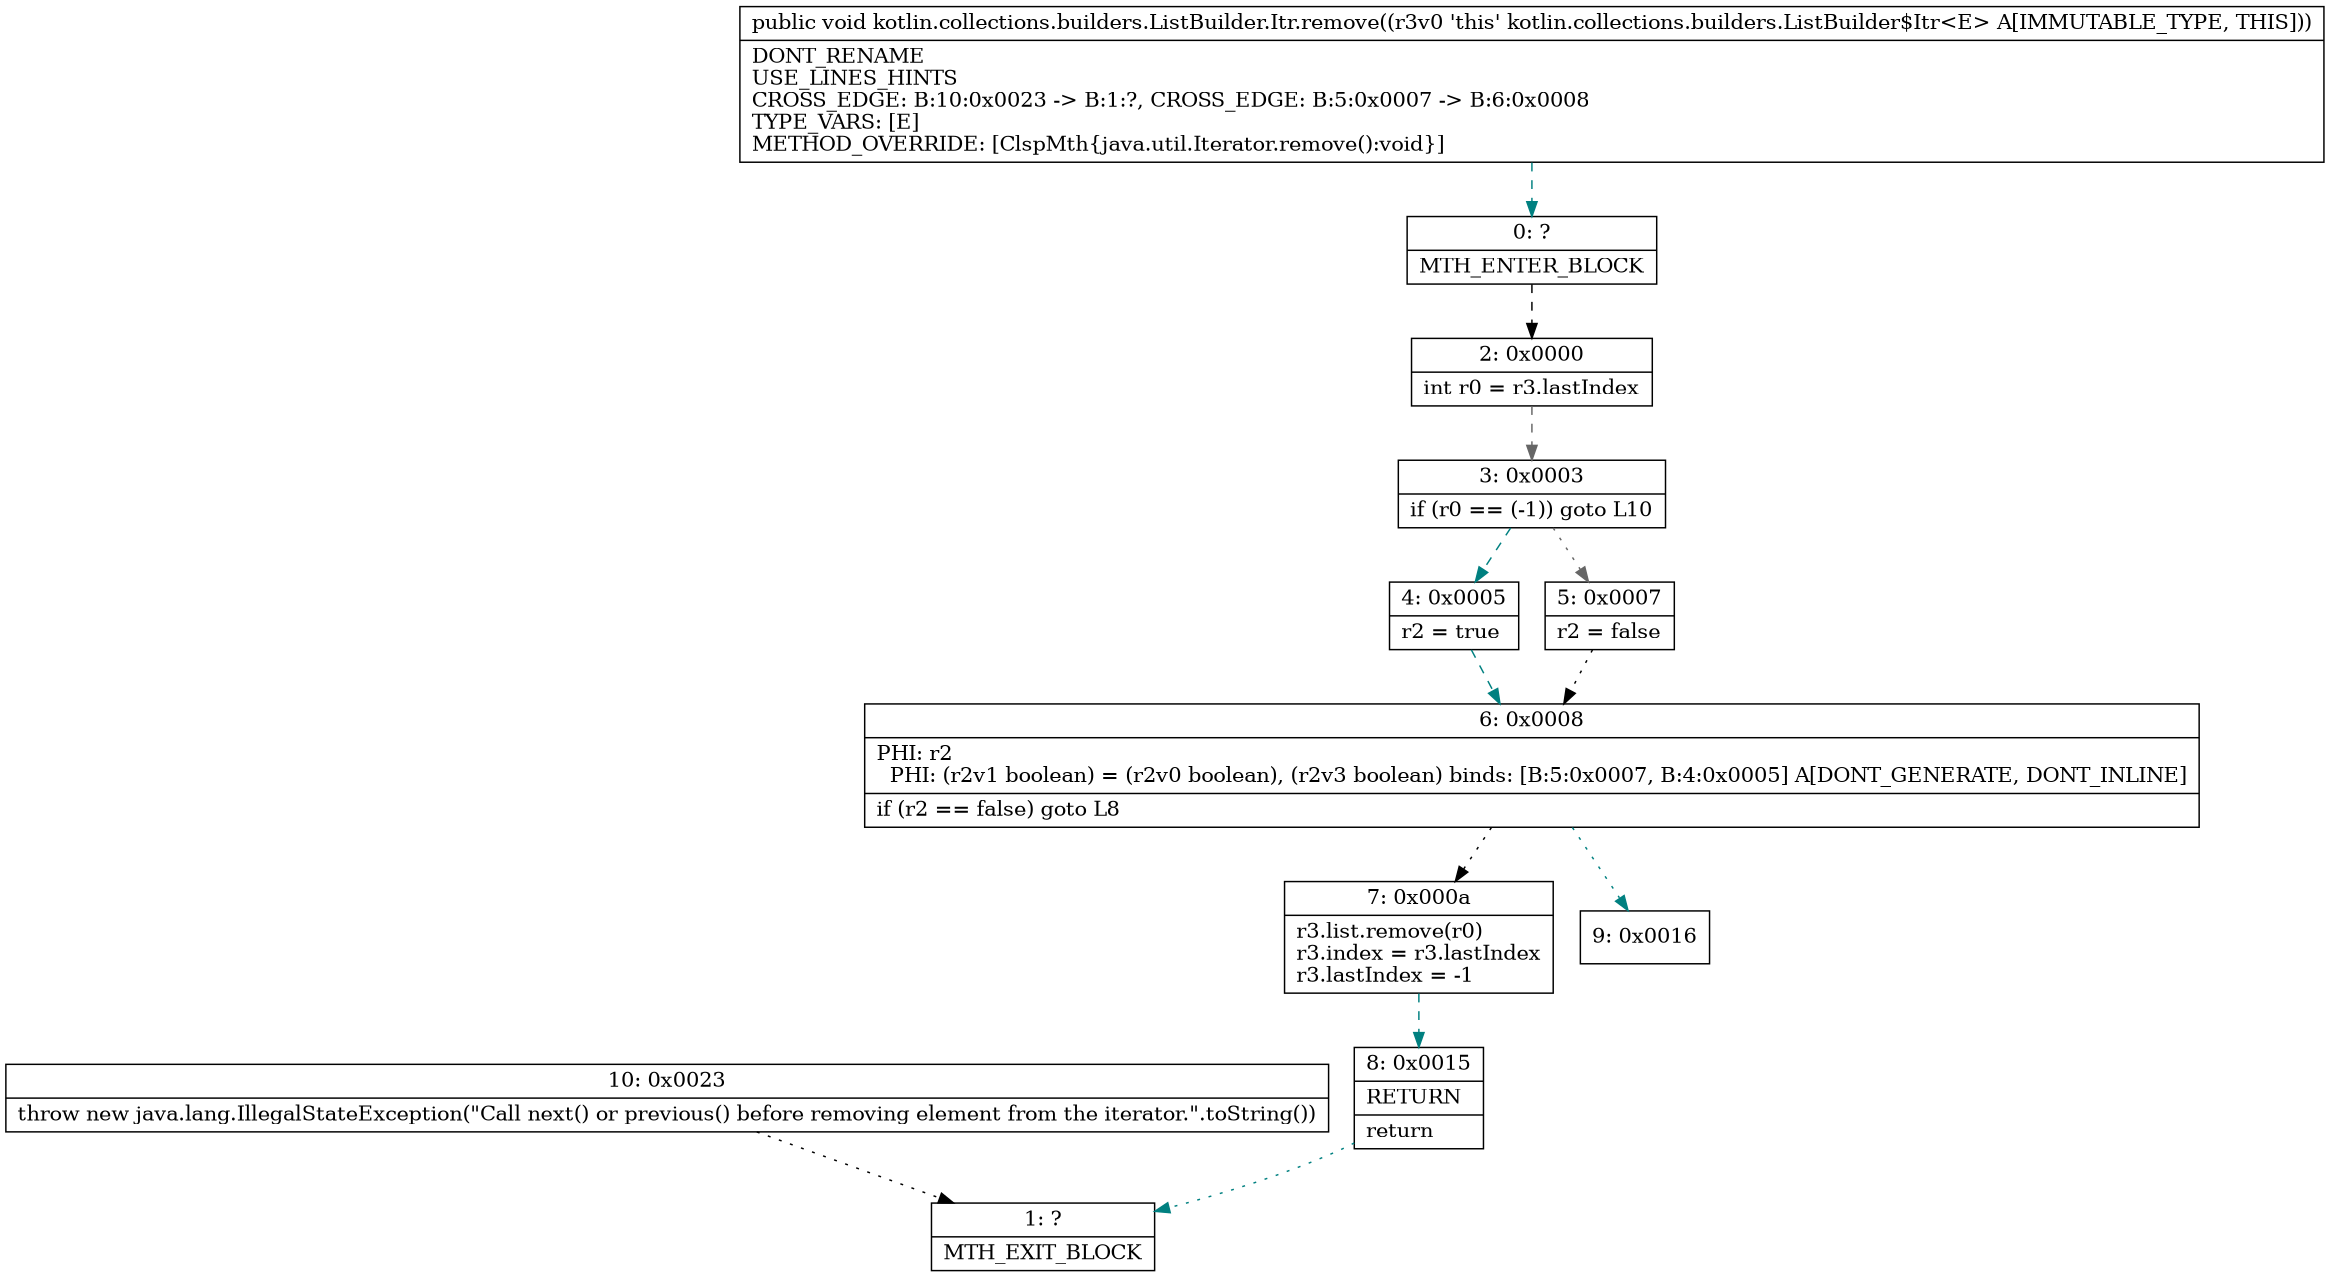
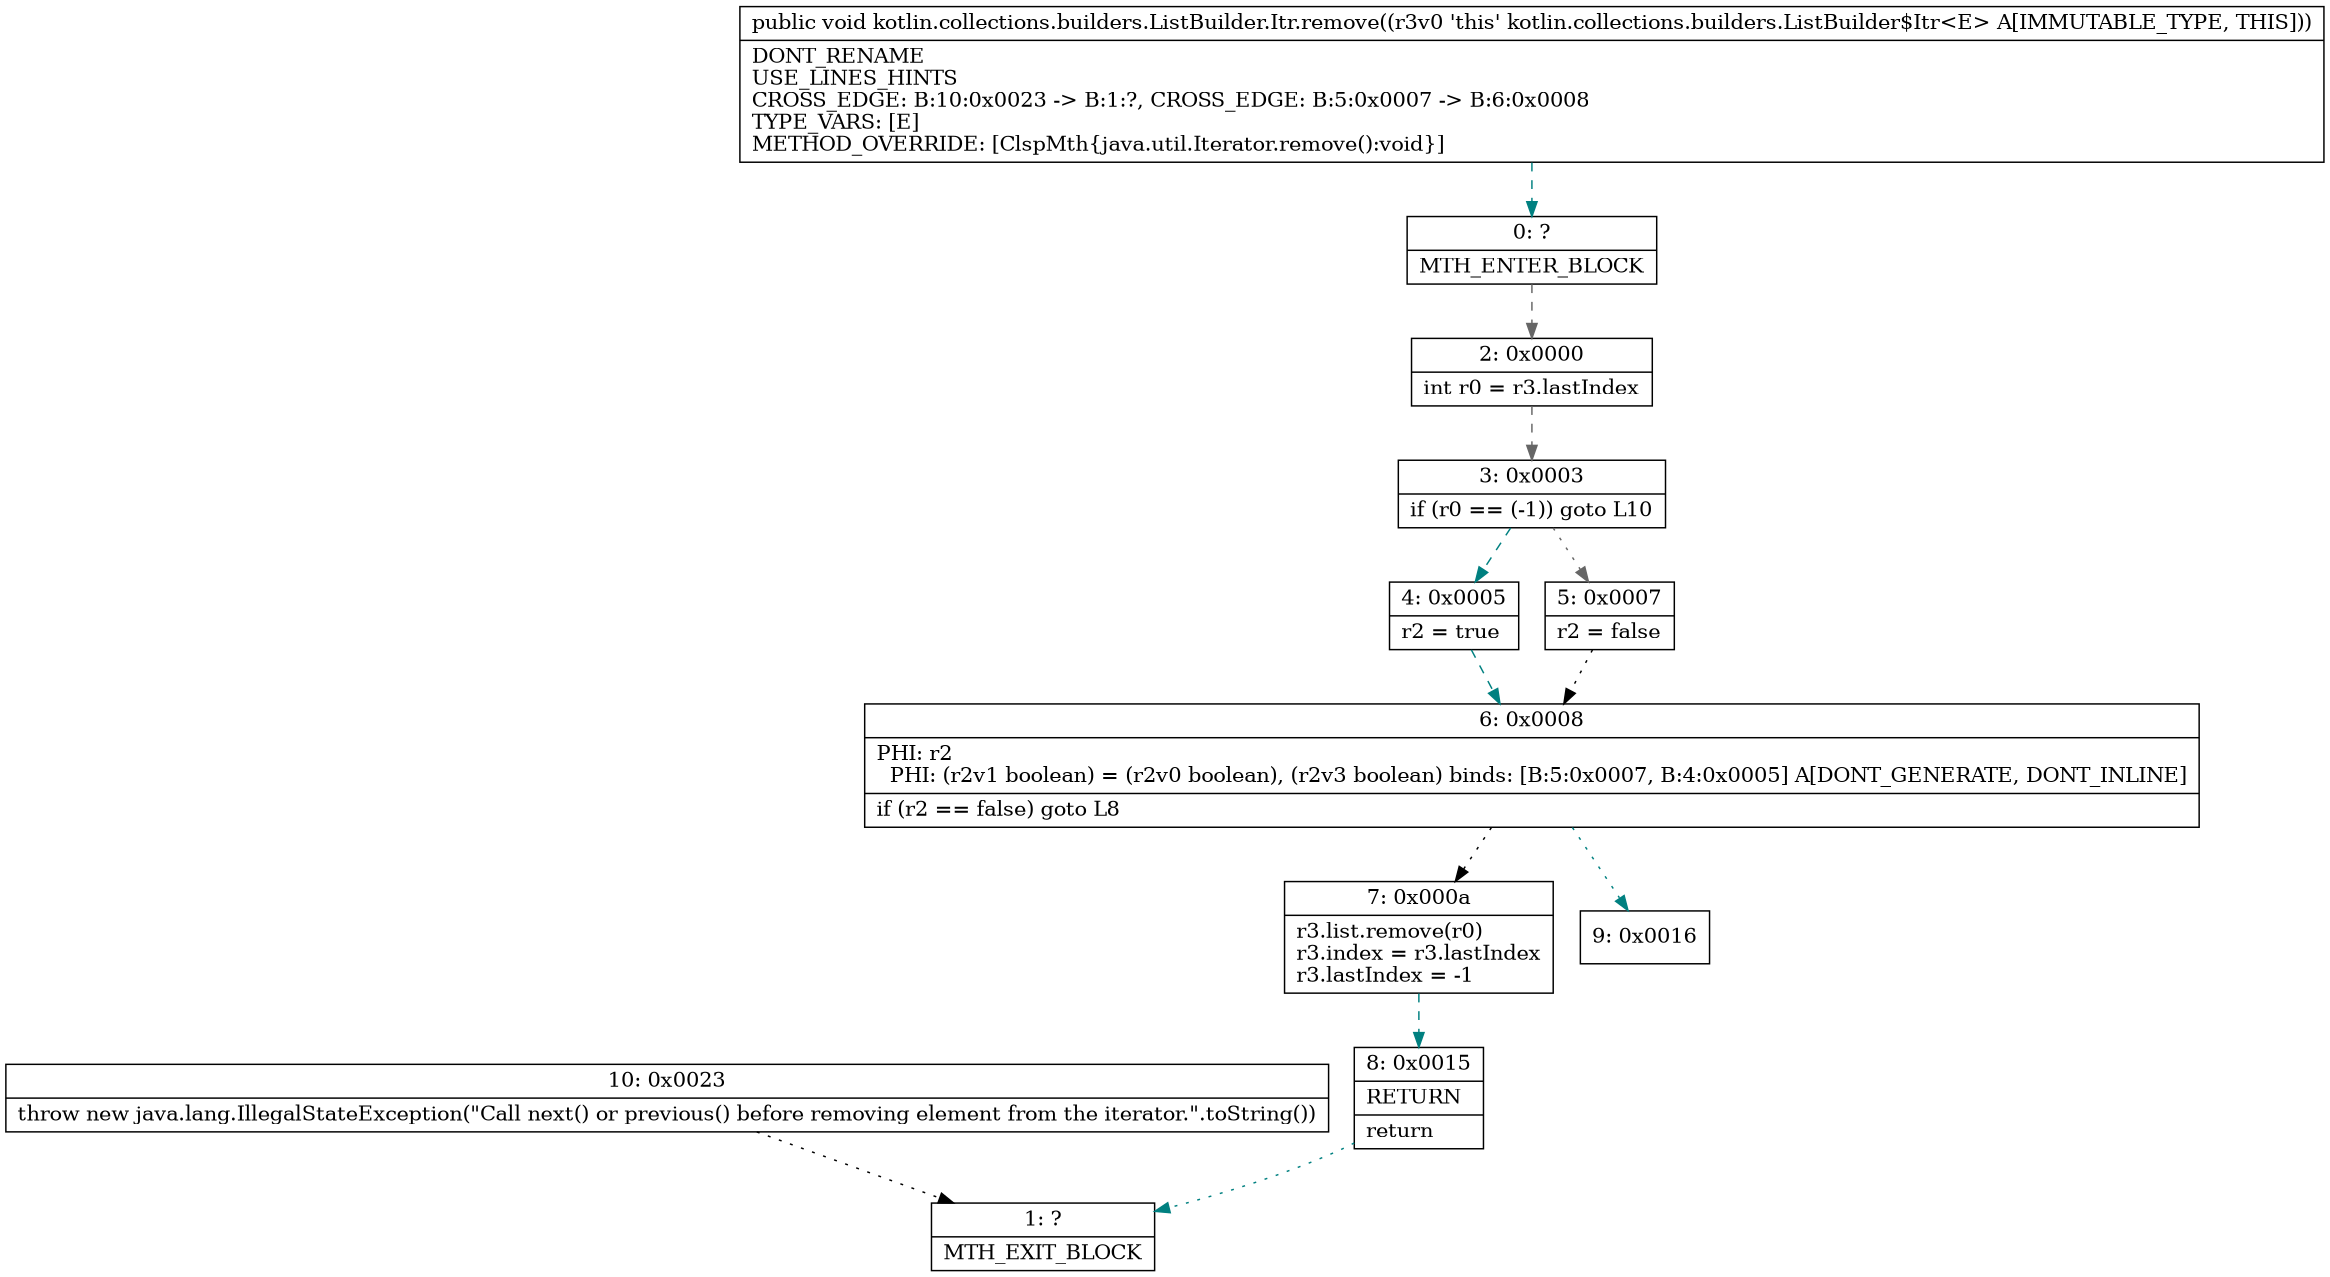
(1532, 304) -> (1532, 304)
